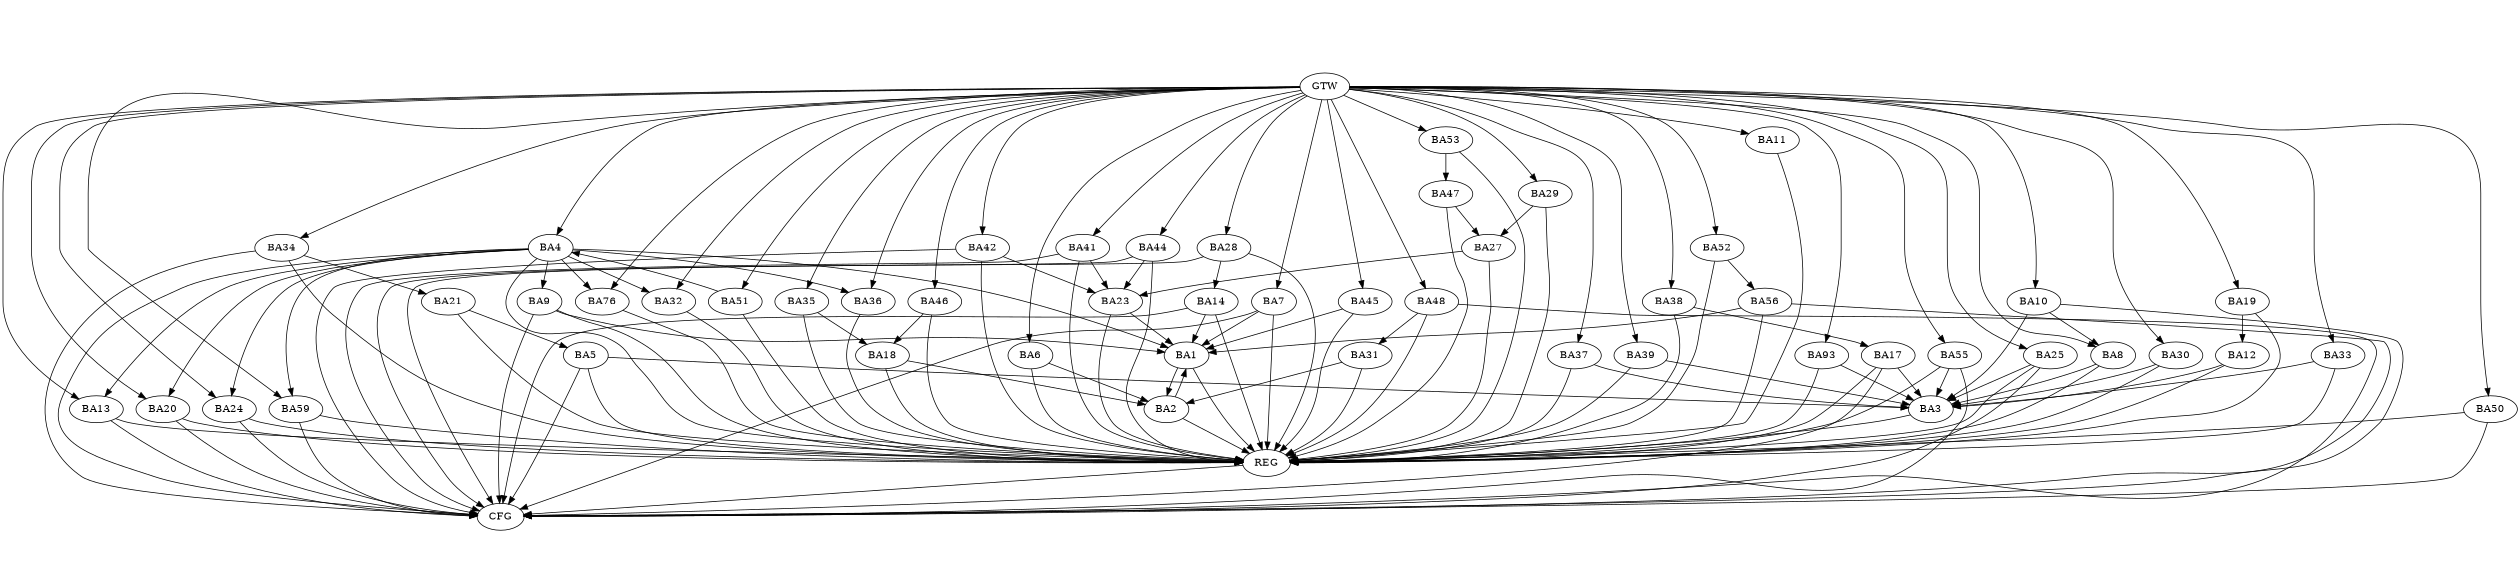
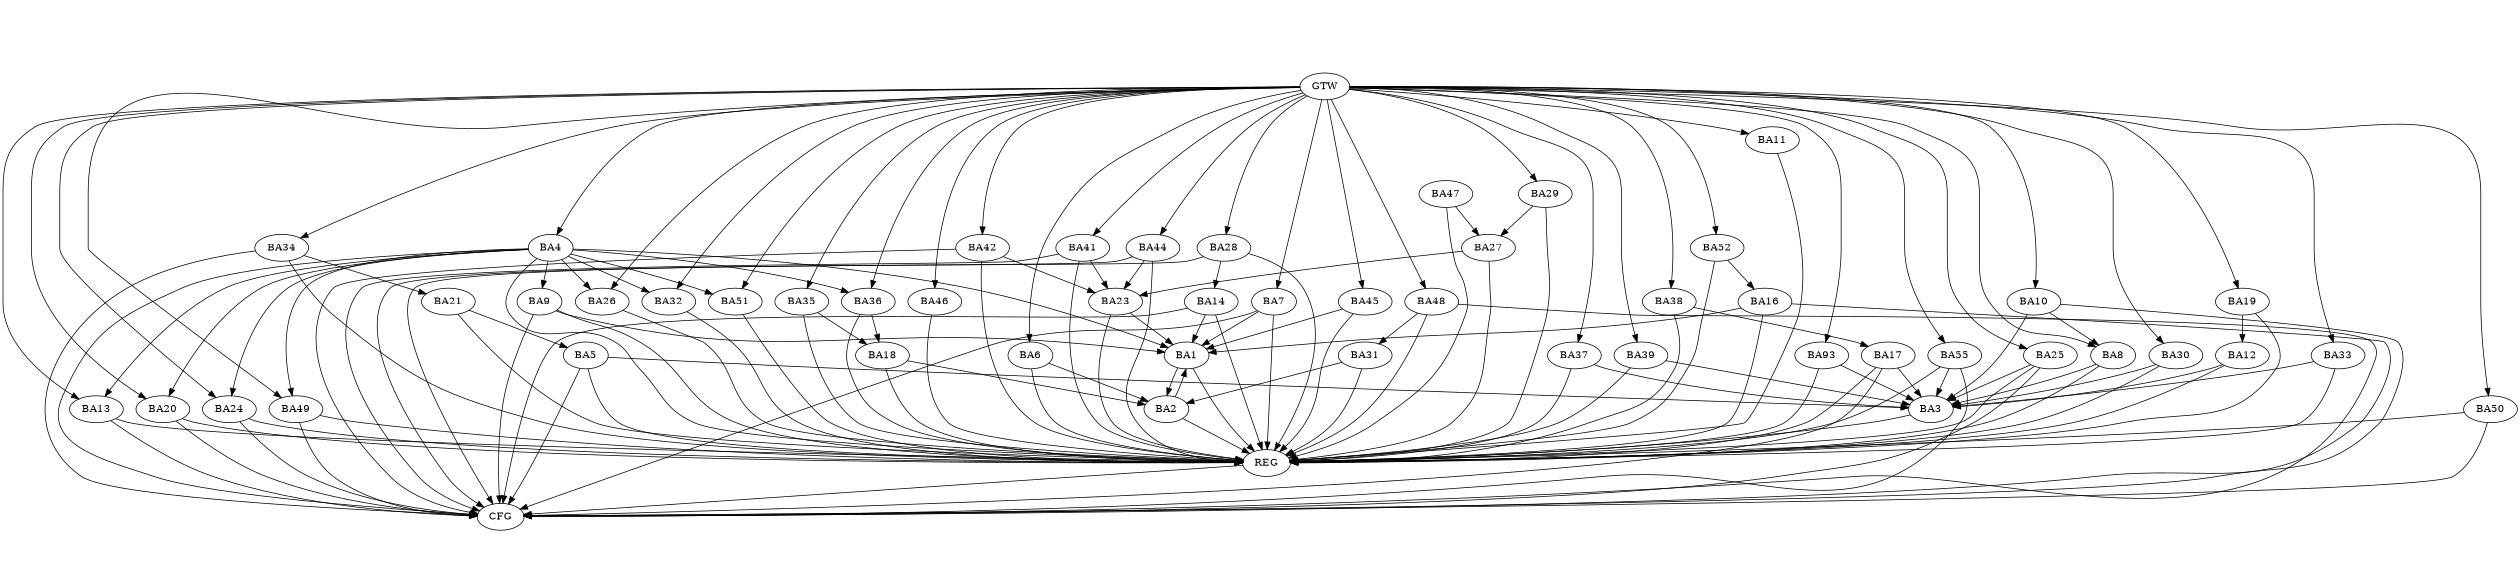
(1446, 140) -> none
(660, 274) -> (645, 273)
(602, 302) -> (602, 302)
(1765, 302) -> (1765, 302)
(911, 326) -> (874, 325)
(296, 409) -> (296, 409)
